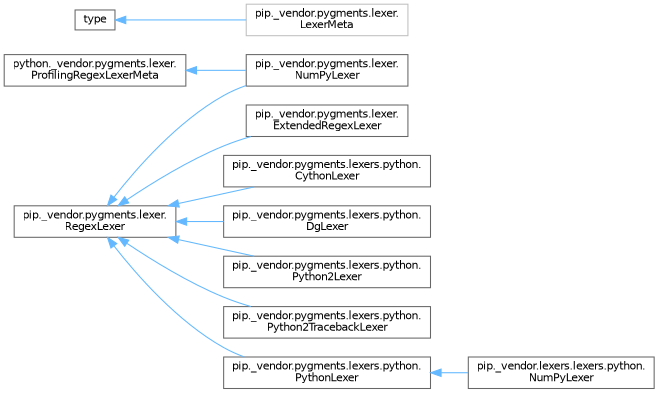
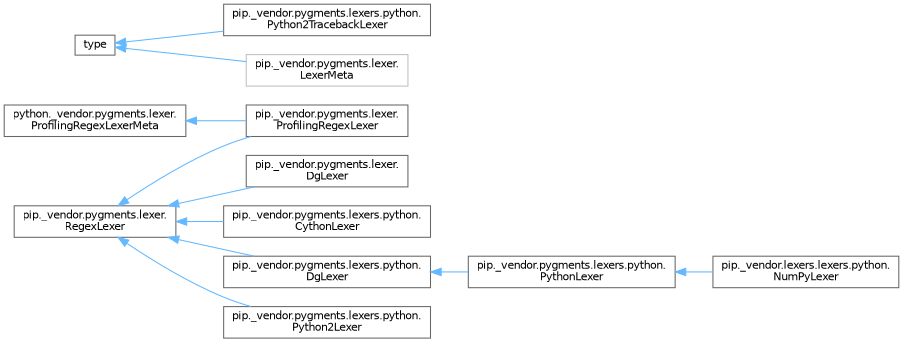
(327, 70) -> (327, 121)
(327, 121) -> (327, 171)
(187, 280) -> (175, 37)
(173, 310) -> (455, 272)
